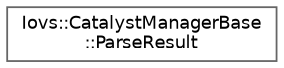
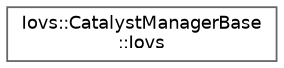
(142, 34) -> (142, 34)
